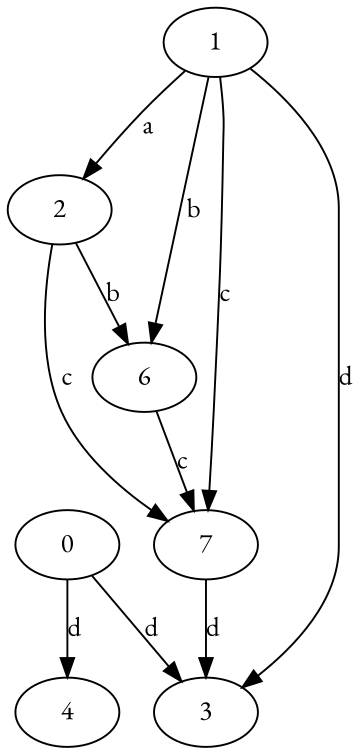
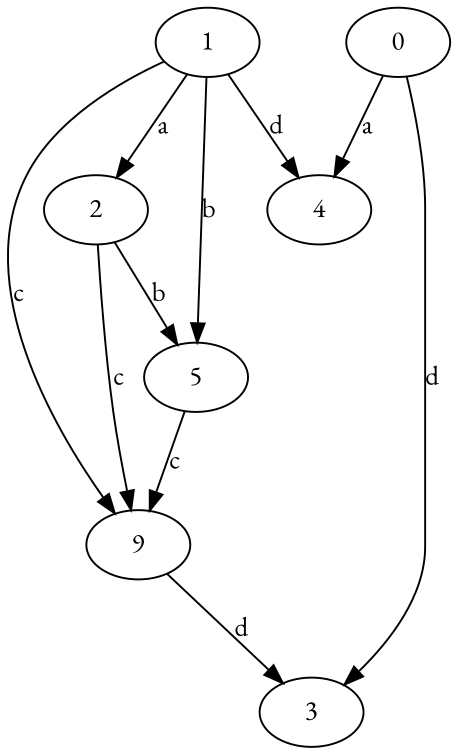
(339, 371) -> (258, 118)
(144, 377) -> (196, 377)
(206, 545) -> (138, 545)
(74, 629) -> (367, 126)
